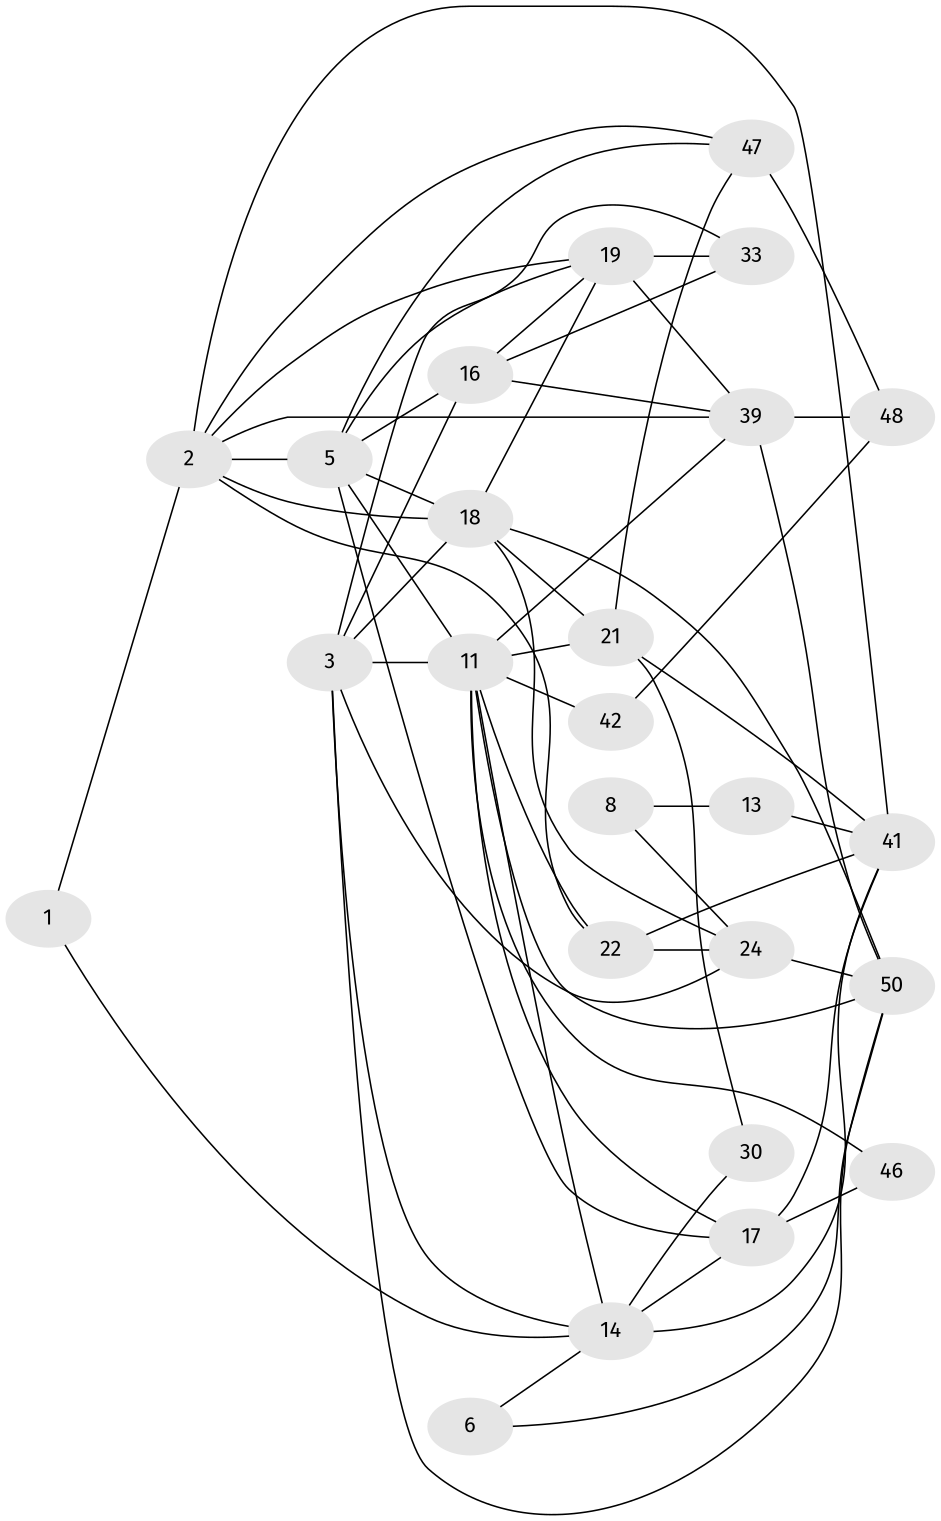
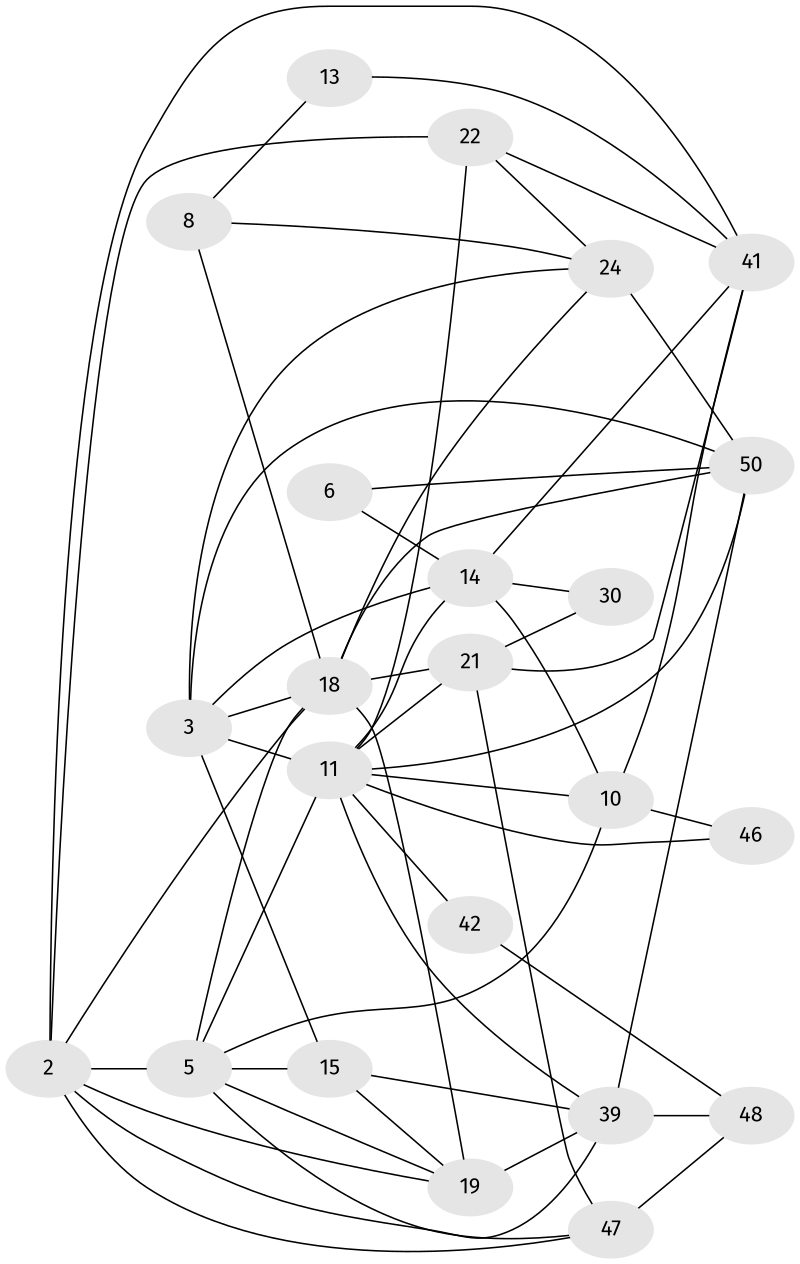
(752, 256) -> none
(470, 375) -> (330, 1069)
none -> (259, 454)
(48, 919) -> none
(752, 1238) -> (611, 800)
